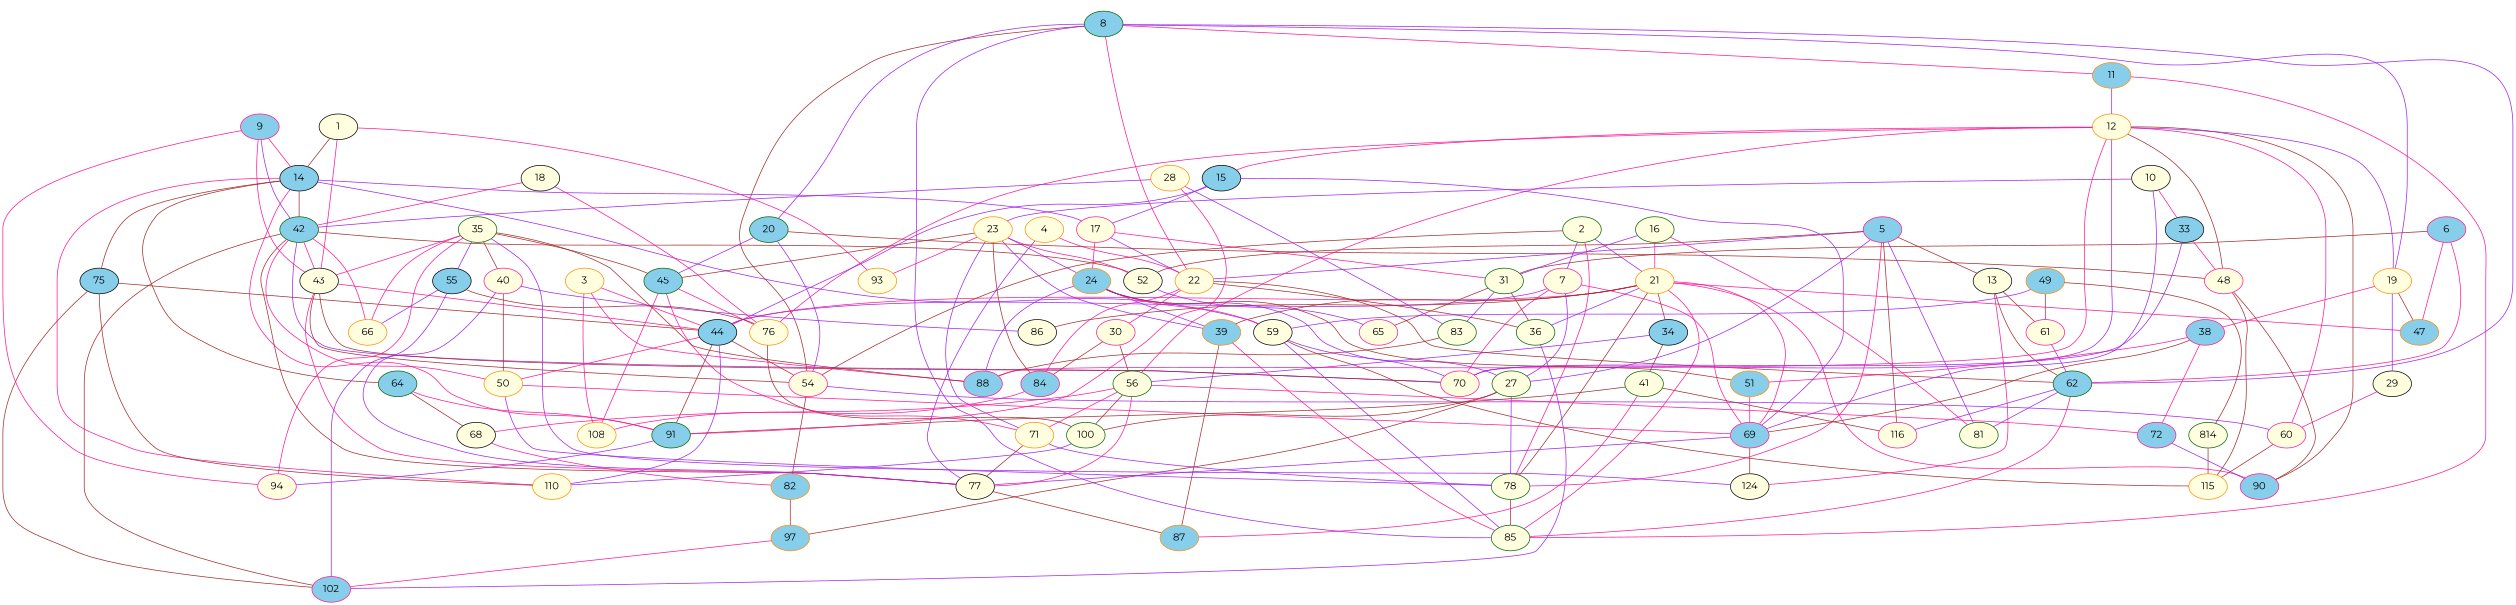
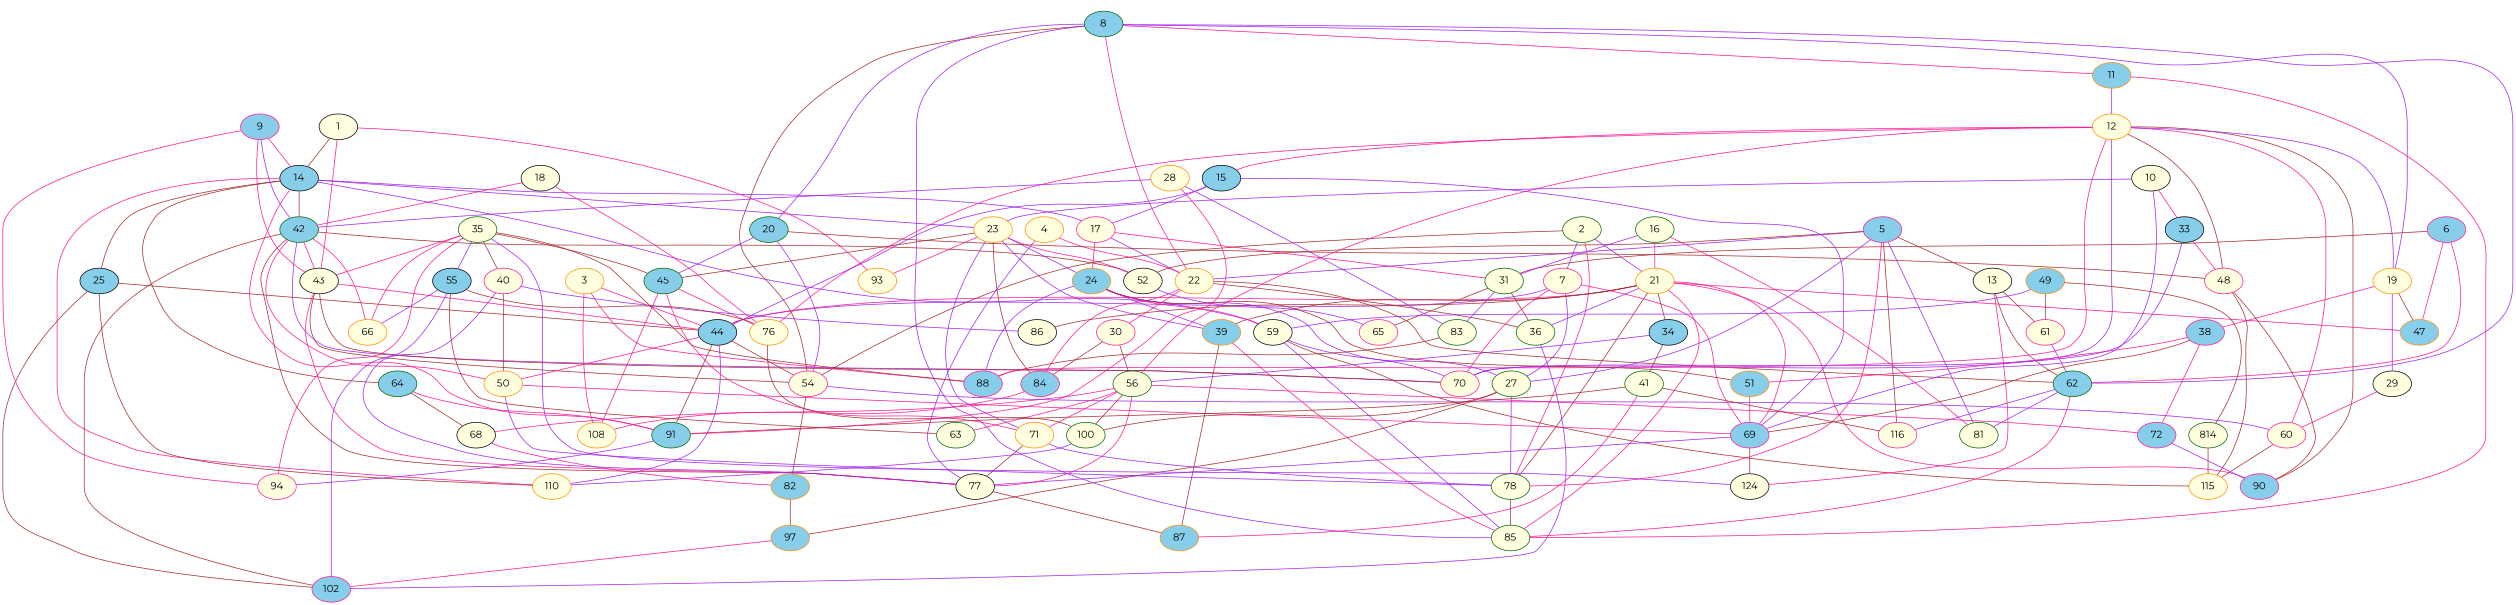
none -> (613, 202)
(99, 281) -> (99, 281)
none -> (956, 435)
